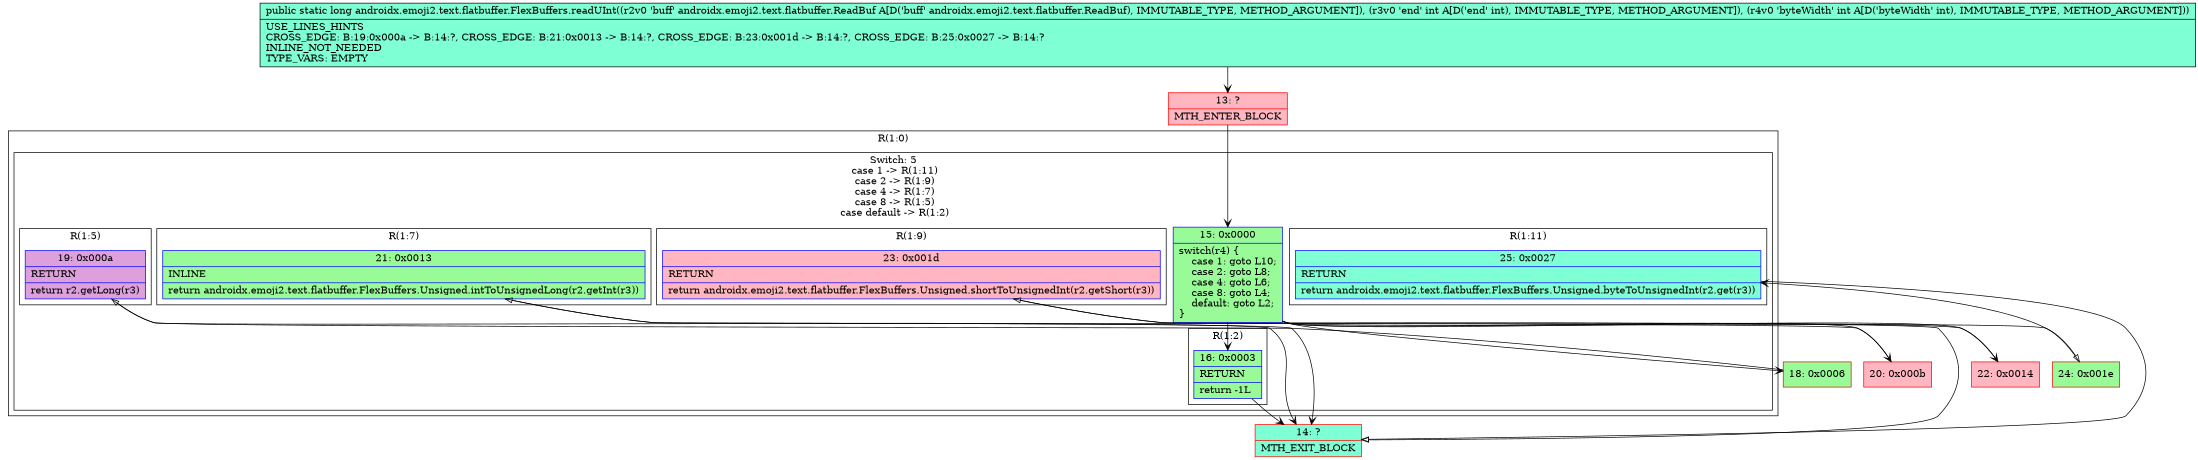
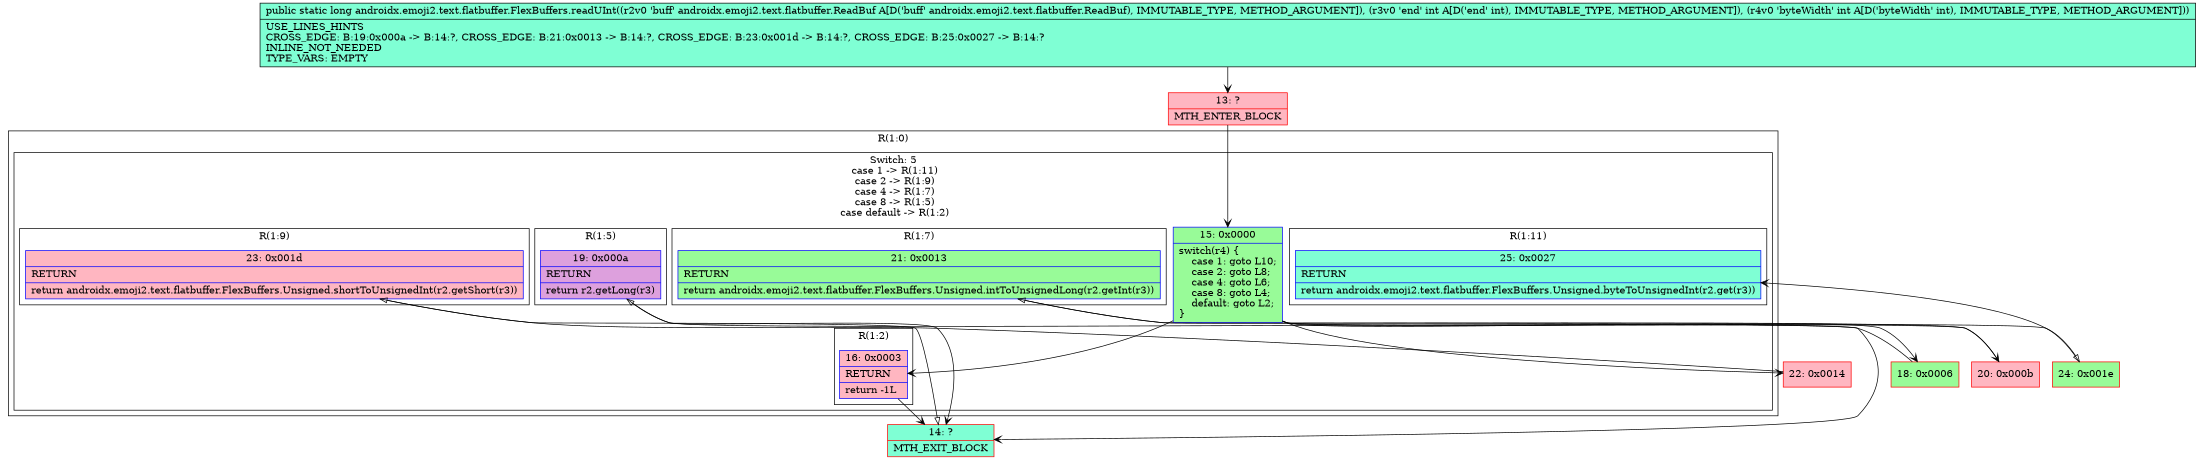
(188, 274) -> (706, 274)
(1228, 374) -> (874, 374)
(1982, 427) -> none
